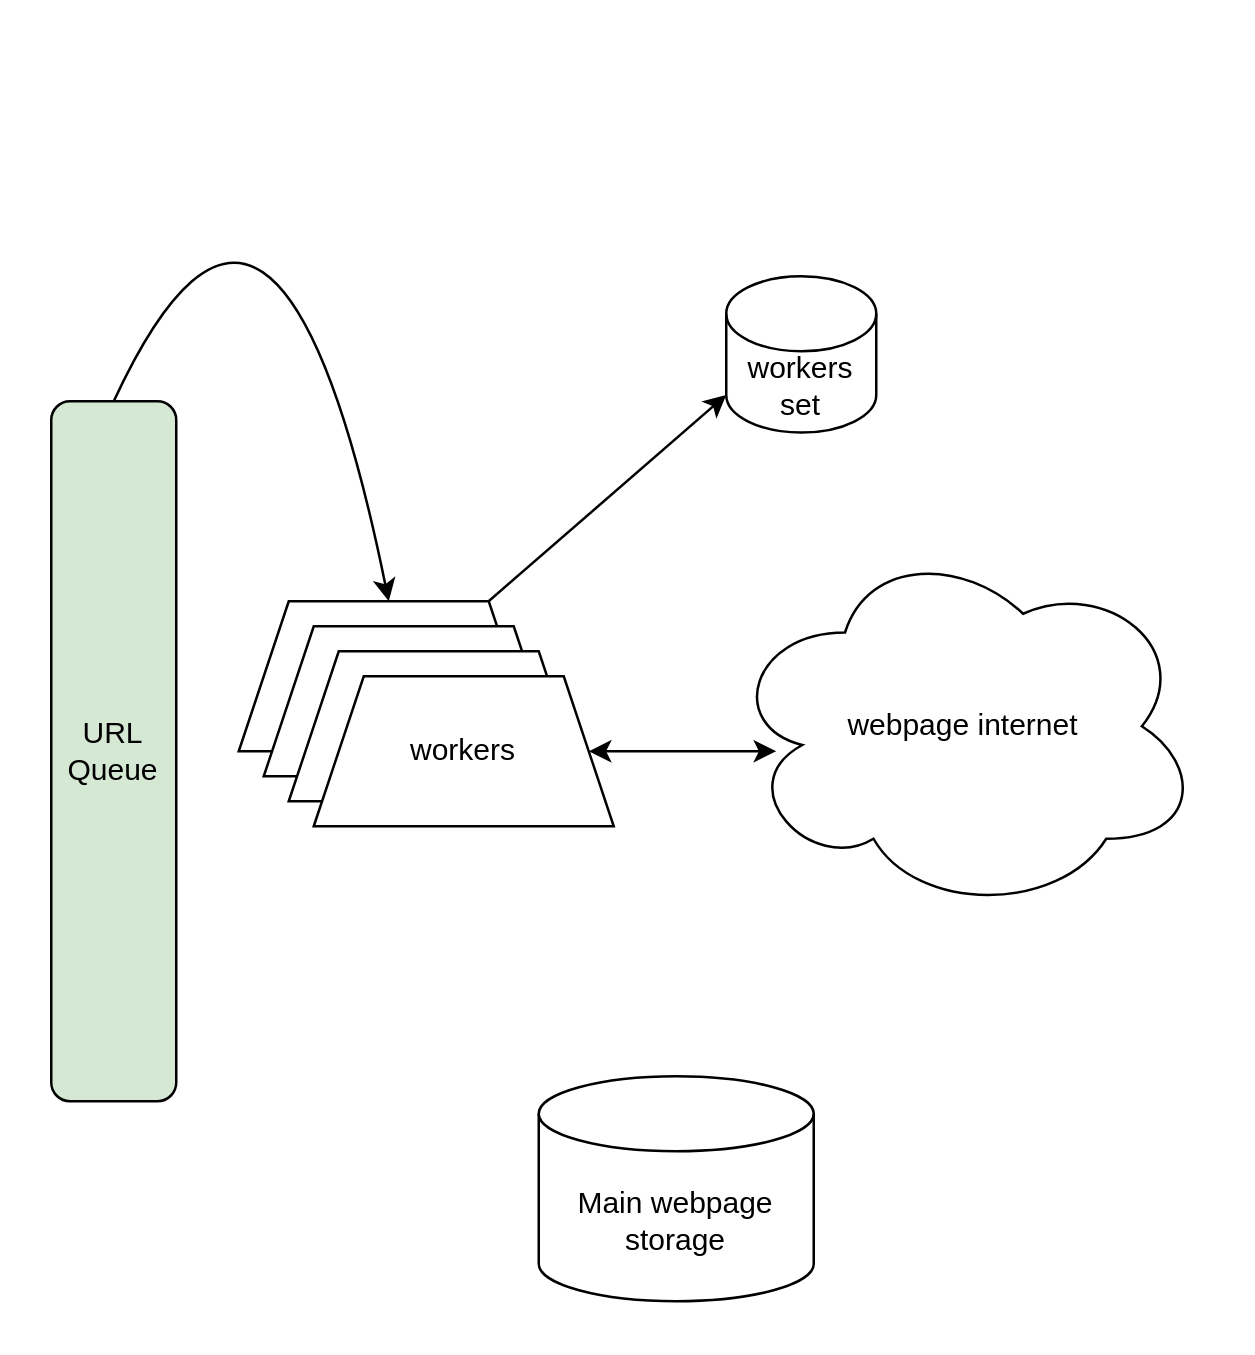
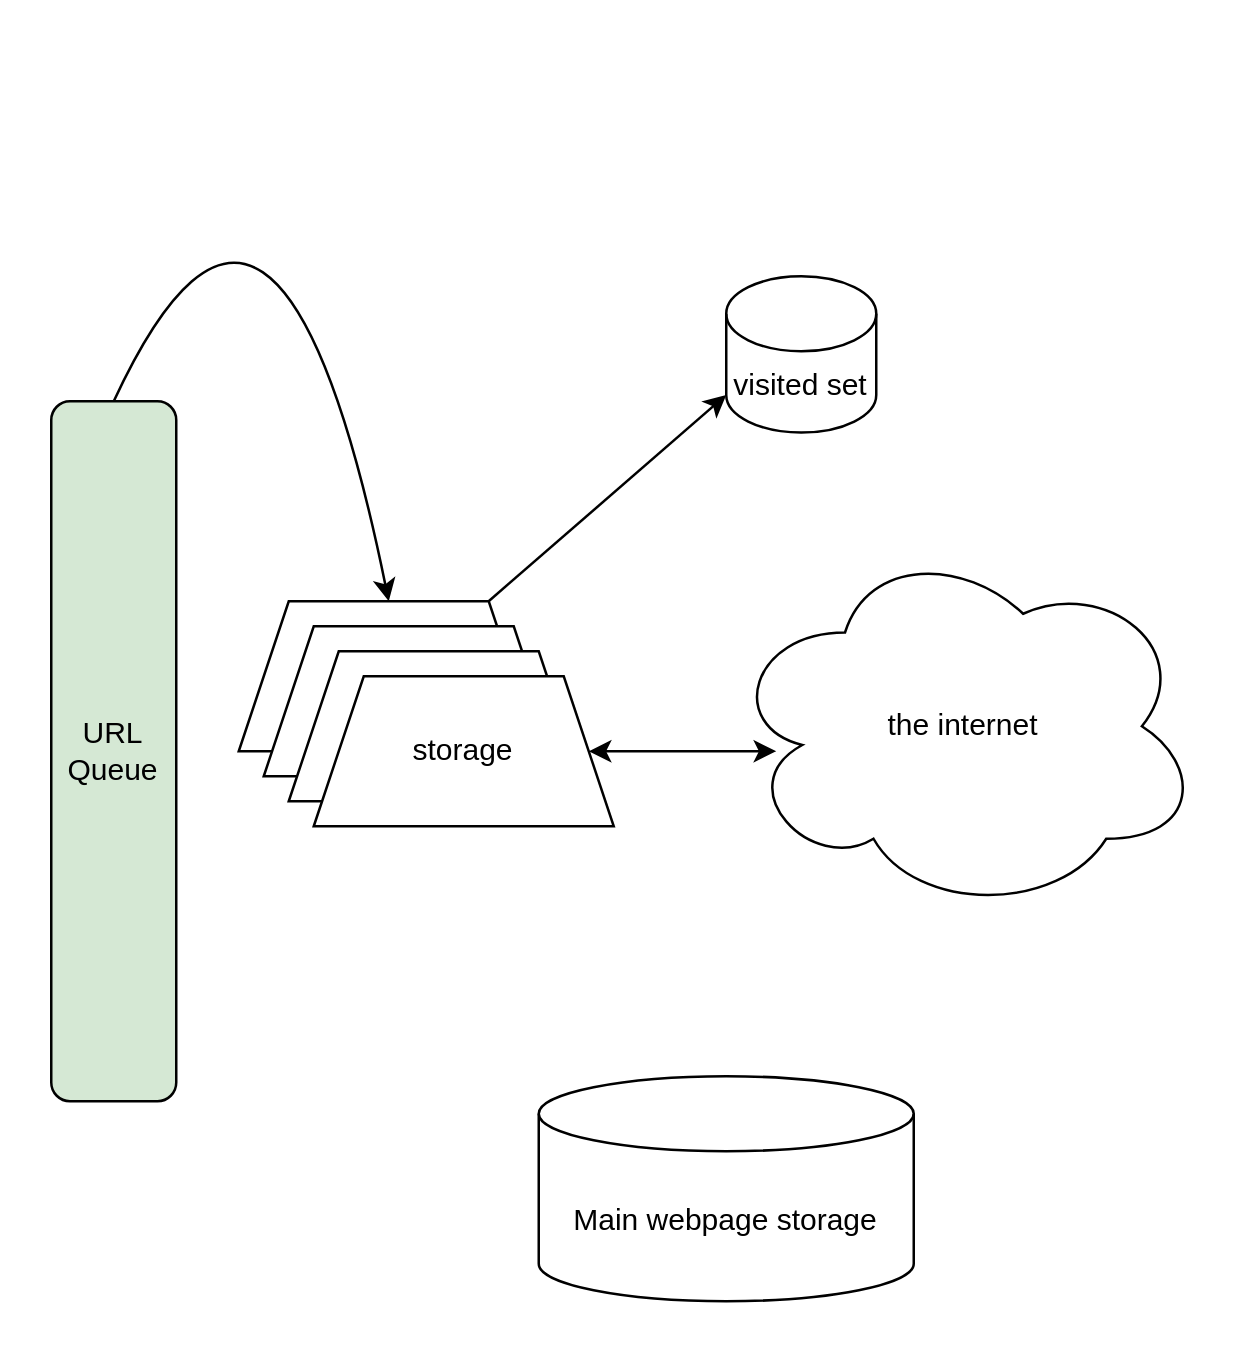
(801, 386) -> (801, 386)
(964, 726) -> (964, 726)
(464, 751) -> (464, 751)
(676, 1189) -> (726, 1189)
